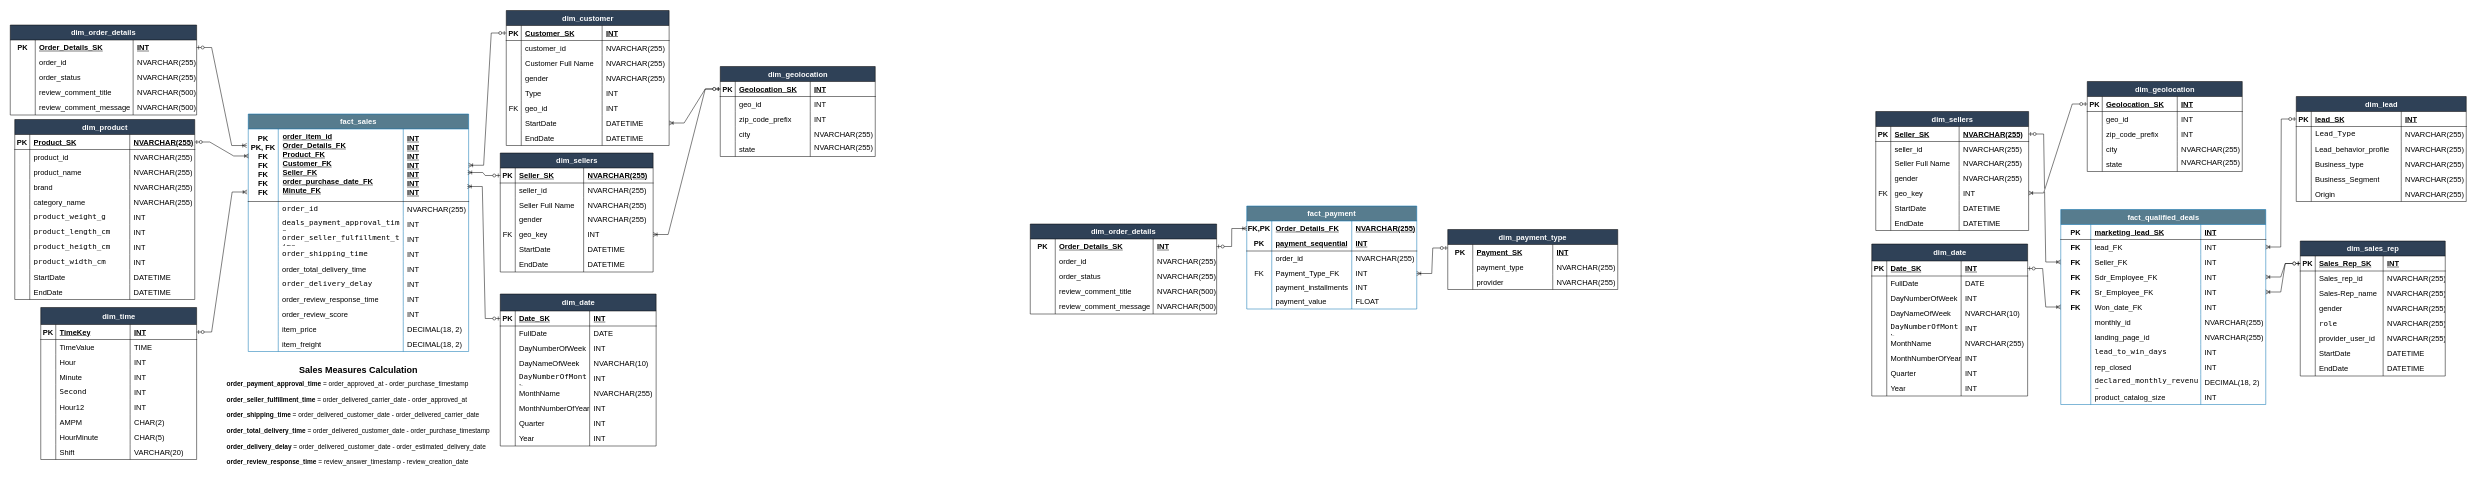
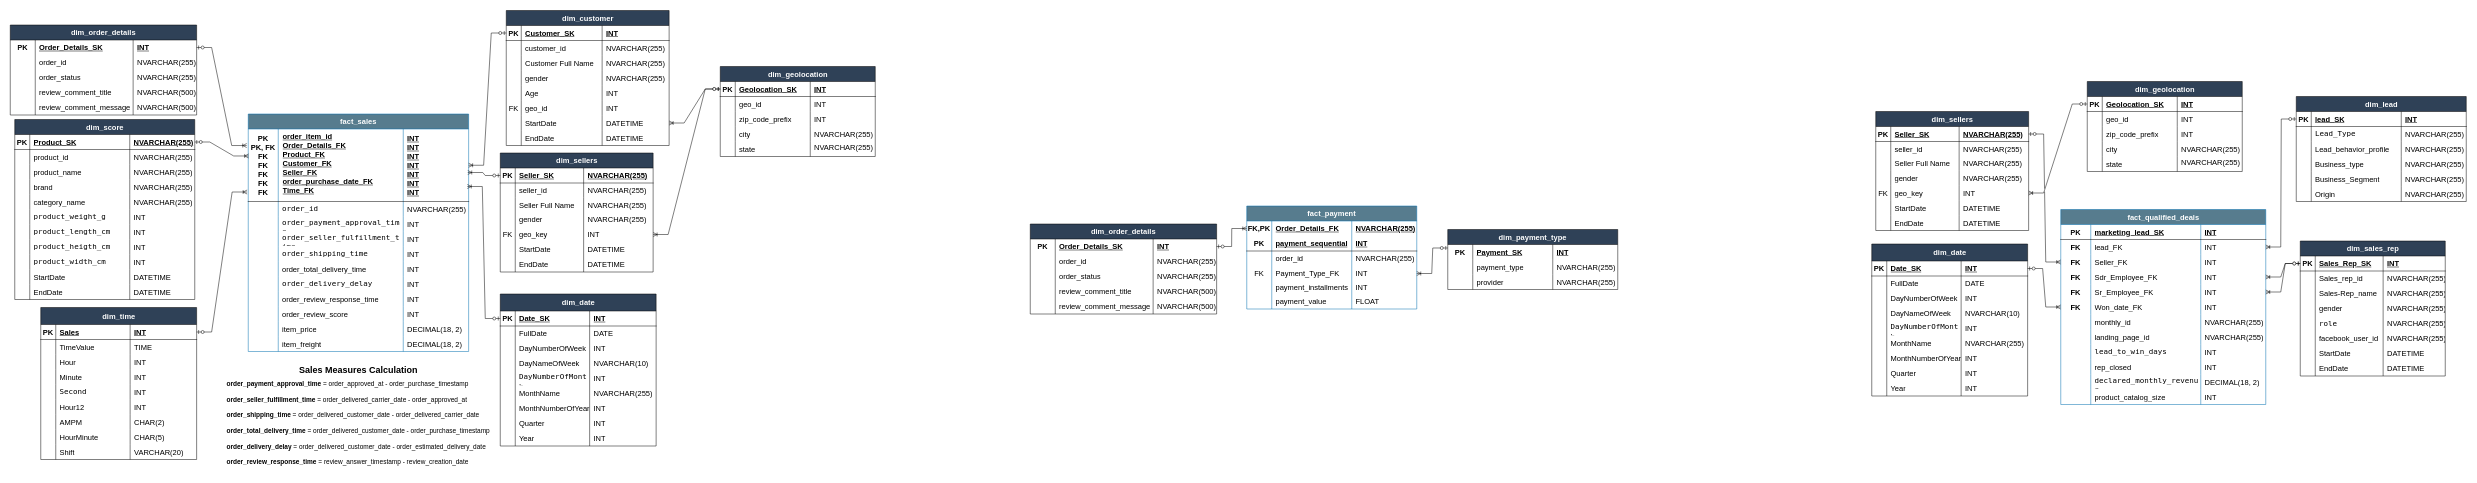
(534, 93) -> (532, 93)
(105, 127) -> (105, 127)
(329, 166) -> (329, 166)
(336, 224) -> (337, 224)
(73, 332) -> (69, 332)
(2351, 338) -> (2351, 338)
